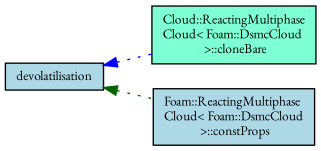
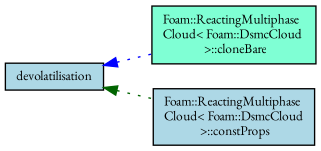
(234, 35) -> (234, 35)
